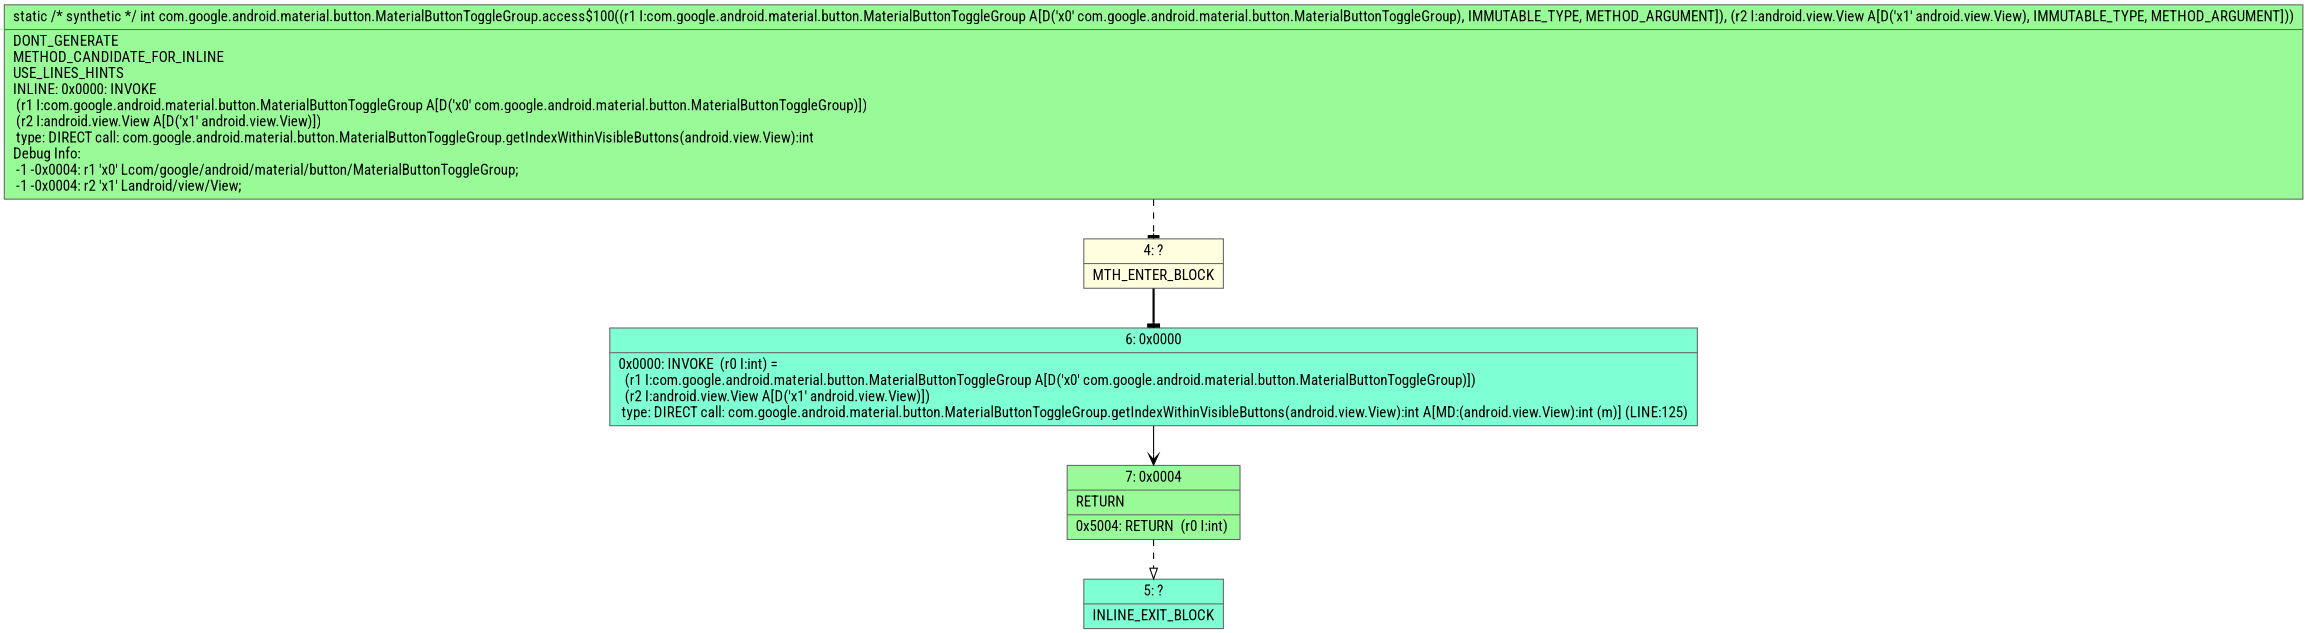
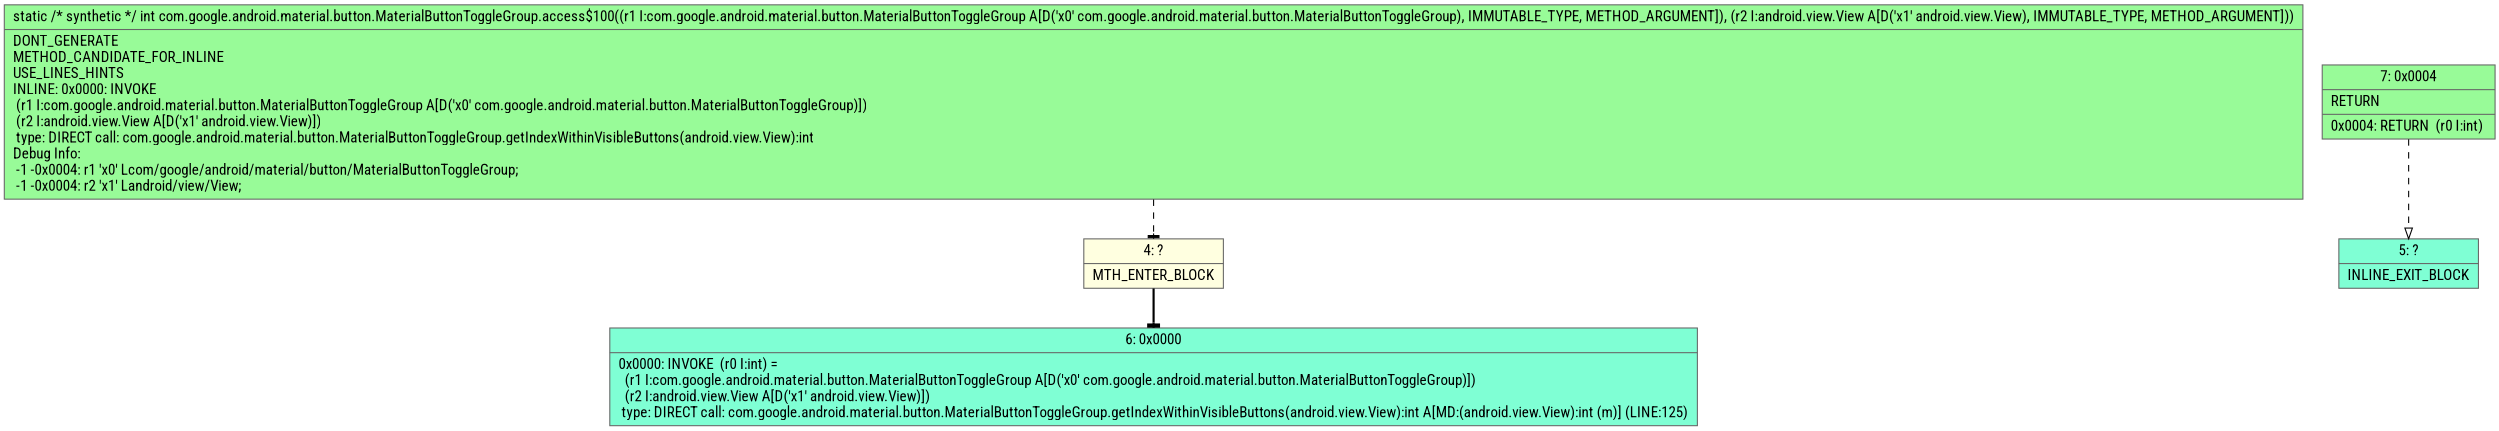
(1154, 440) -> none
(1154, 527) -> (2409, 126)
